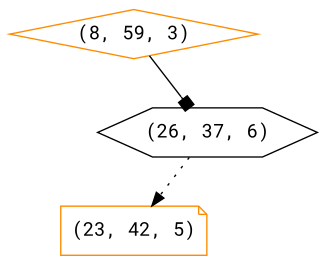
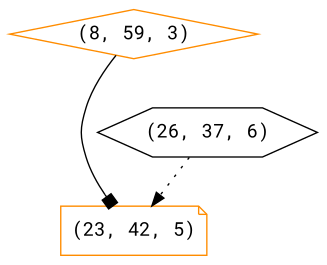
(165, 76) -> (82, 123)
